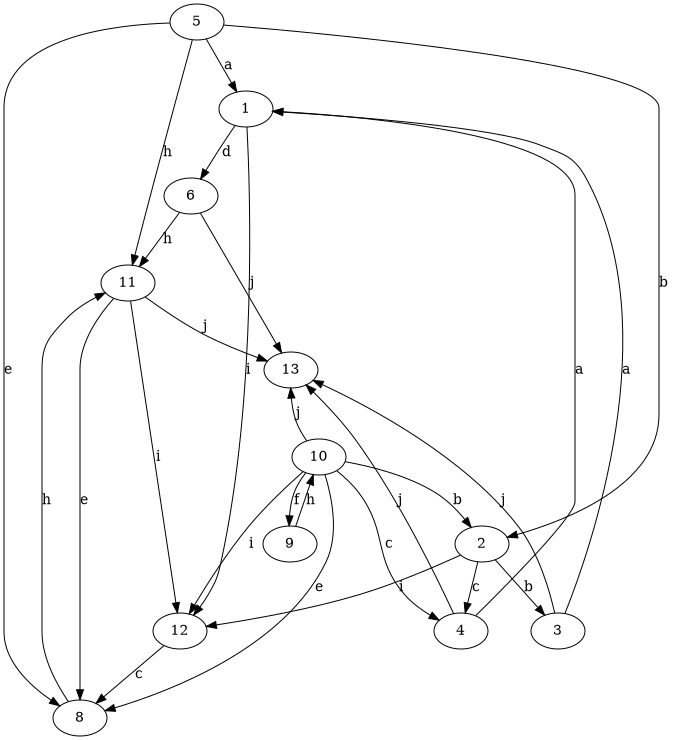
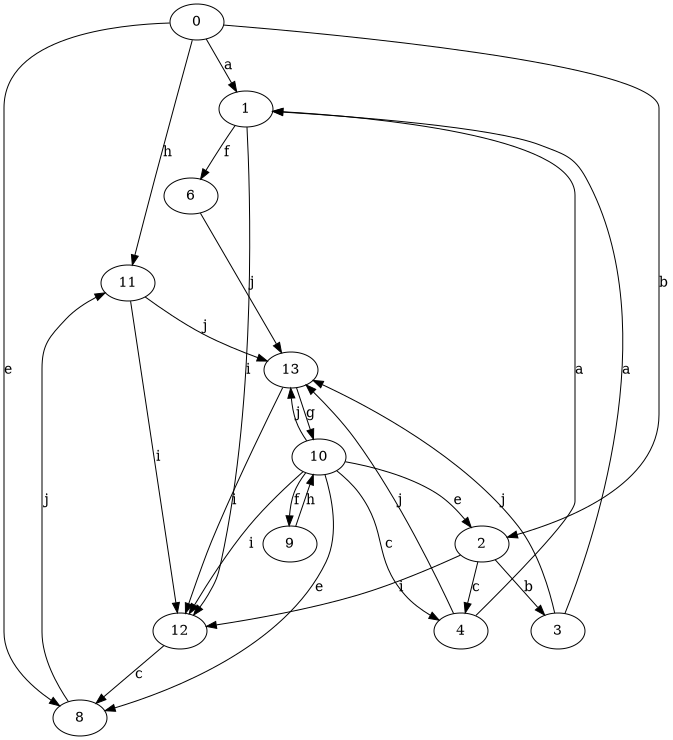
(197, 22) -> (197, 22)
(227, 152) -> (227, 152)
(162, 235) -> none
none -> (303, 409)
none -> (242, 473)
(80, 489) -> none
(47, 500) -> (47, 500)
(458, 500) -> (458, 500)
